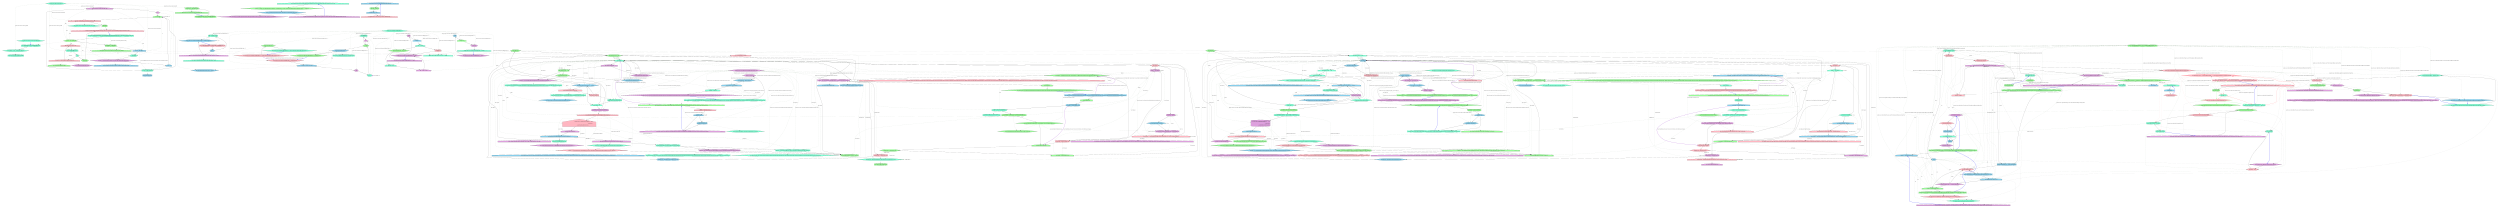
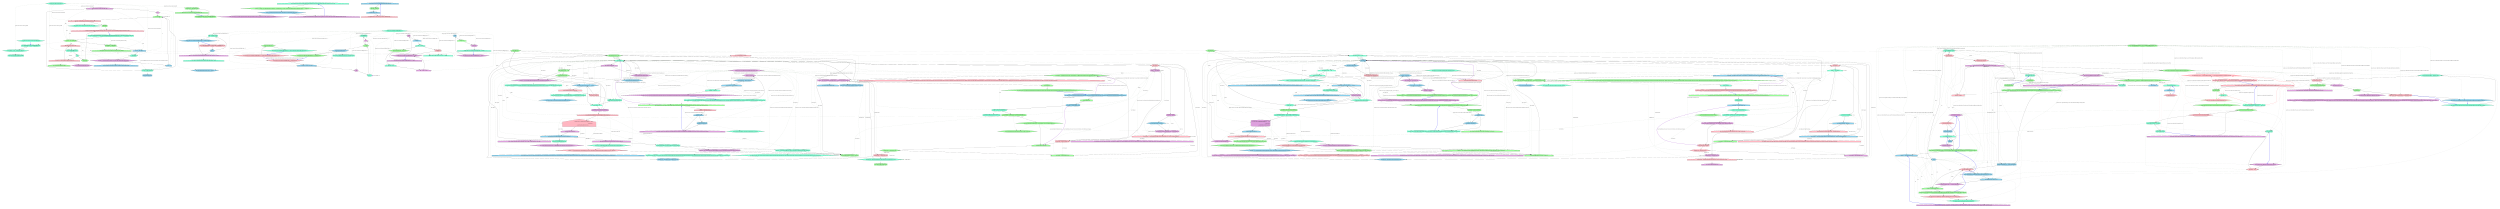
(2177, 70) -> (2177, 70)
